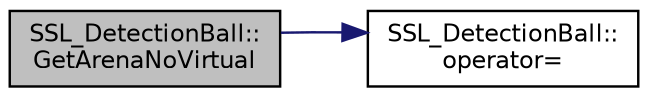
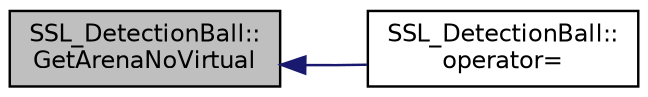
(312, 32) -> (336, 65)
